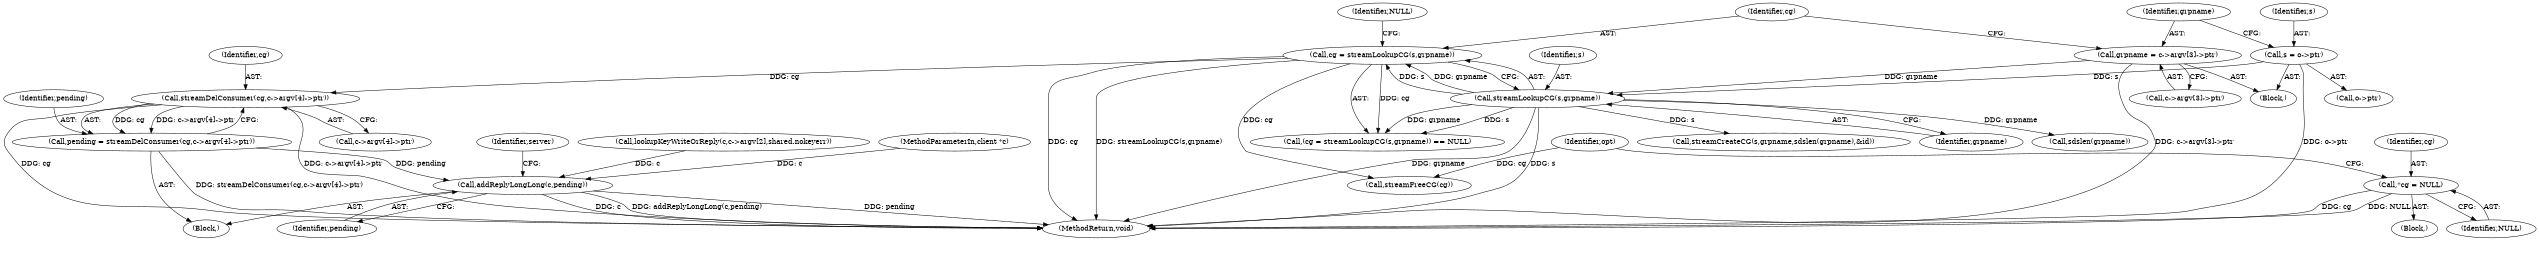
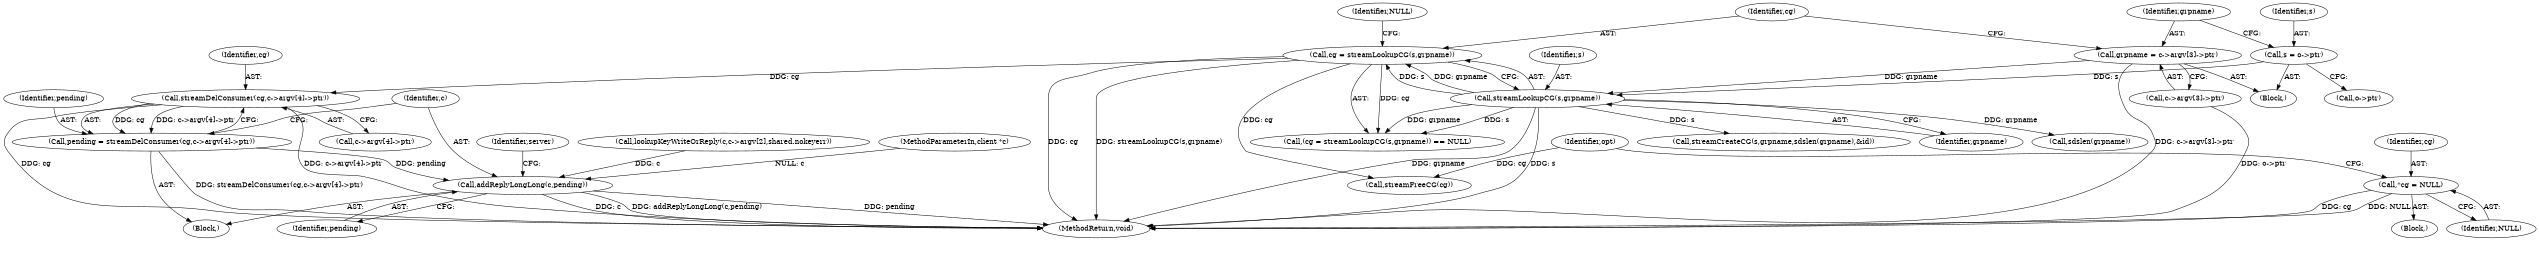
(2340, 77) -> (2340, 77)
none -> (426, 99)
(790, 164) -> (790, 164)
(1970, 219) -> (1745, 226)
